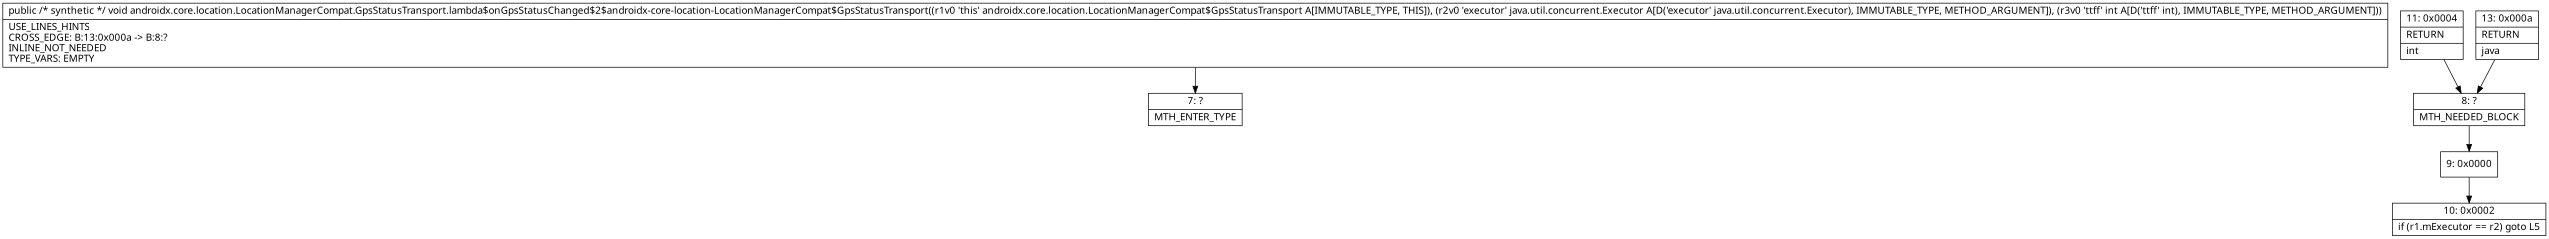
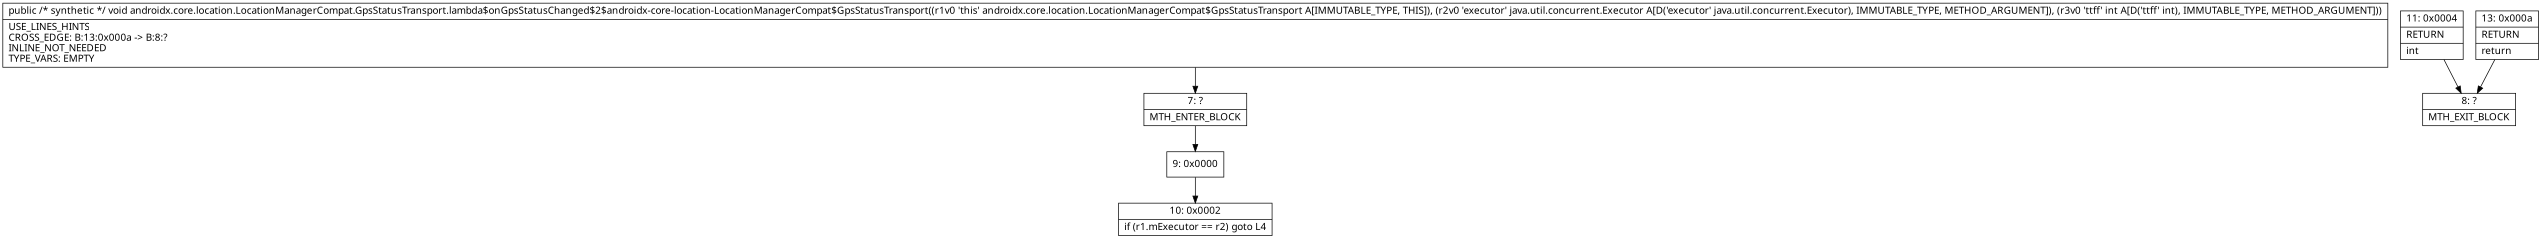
(2491, 51) -> (2497, 51)
(1195, 117) -> (1195, 117)
(2469, 117) -> (2469, 117)
(2469, 135) -> (1195, 135)
(2469, 227) -> (1195, 227)
